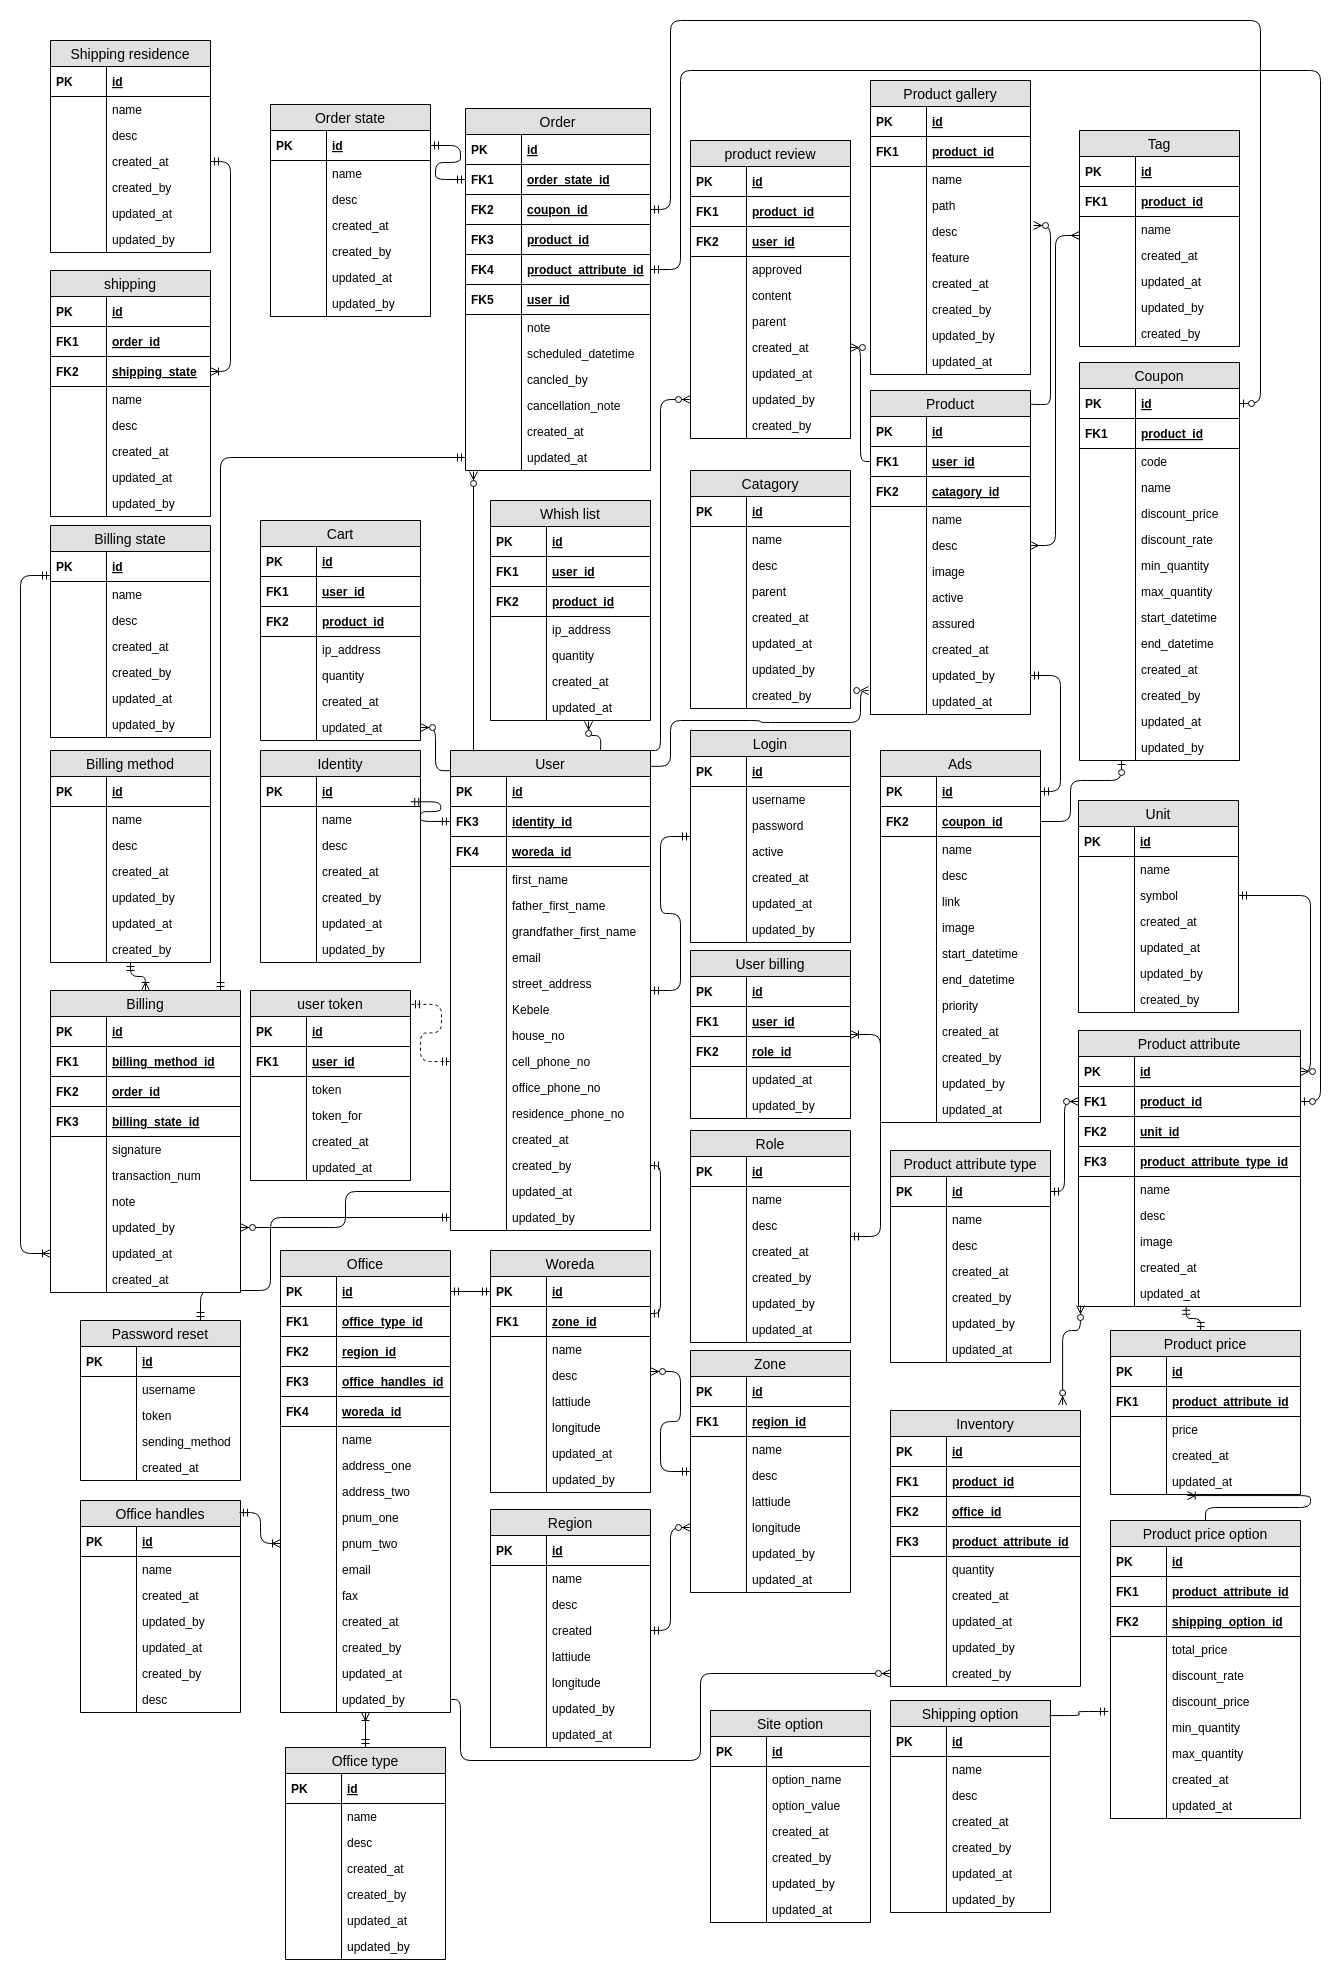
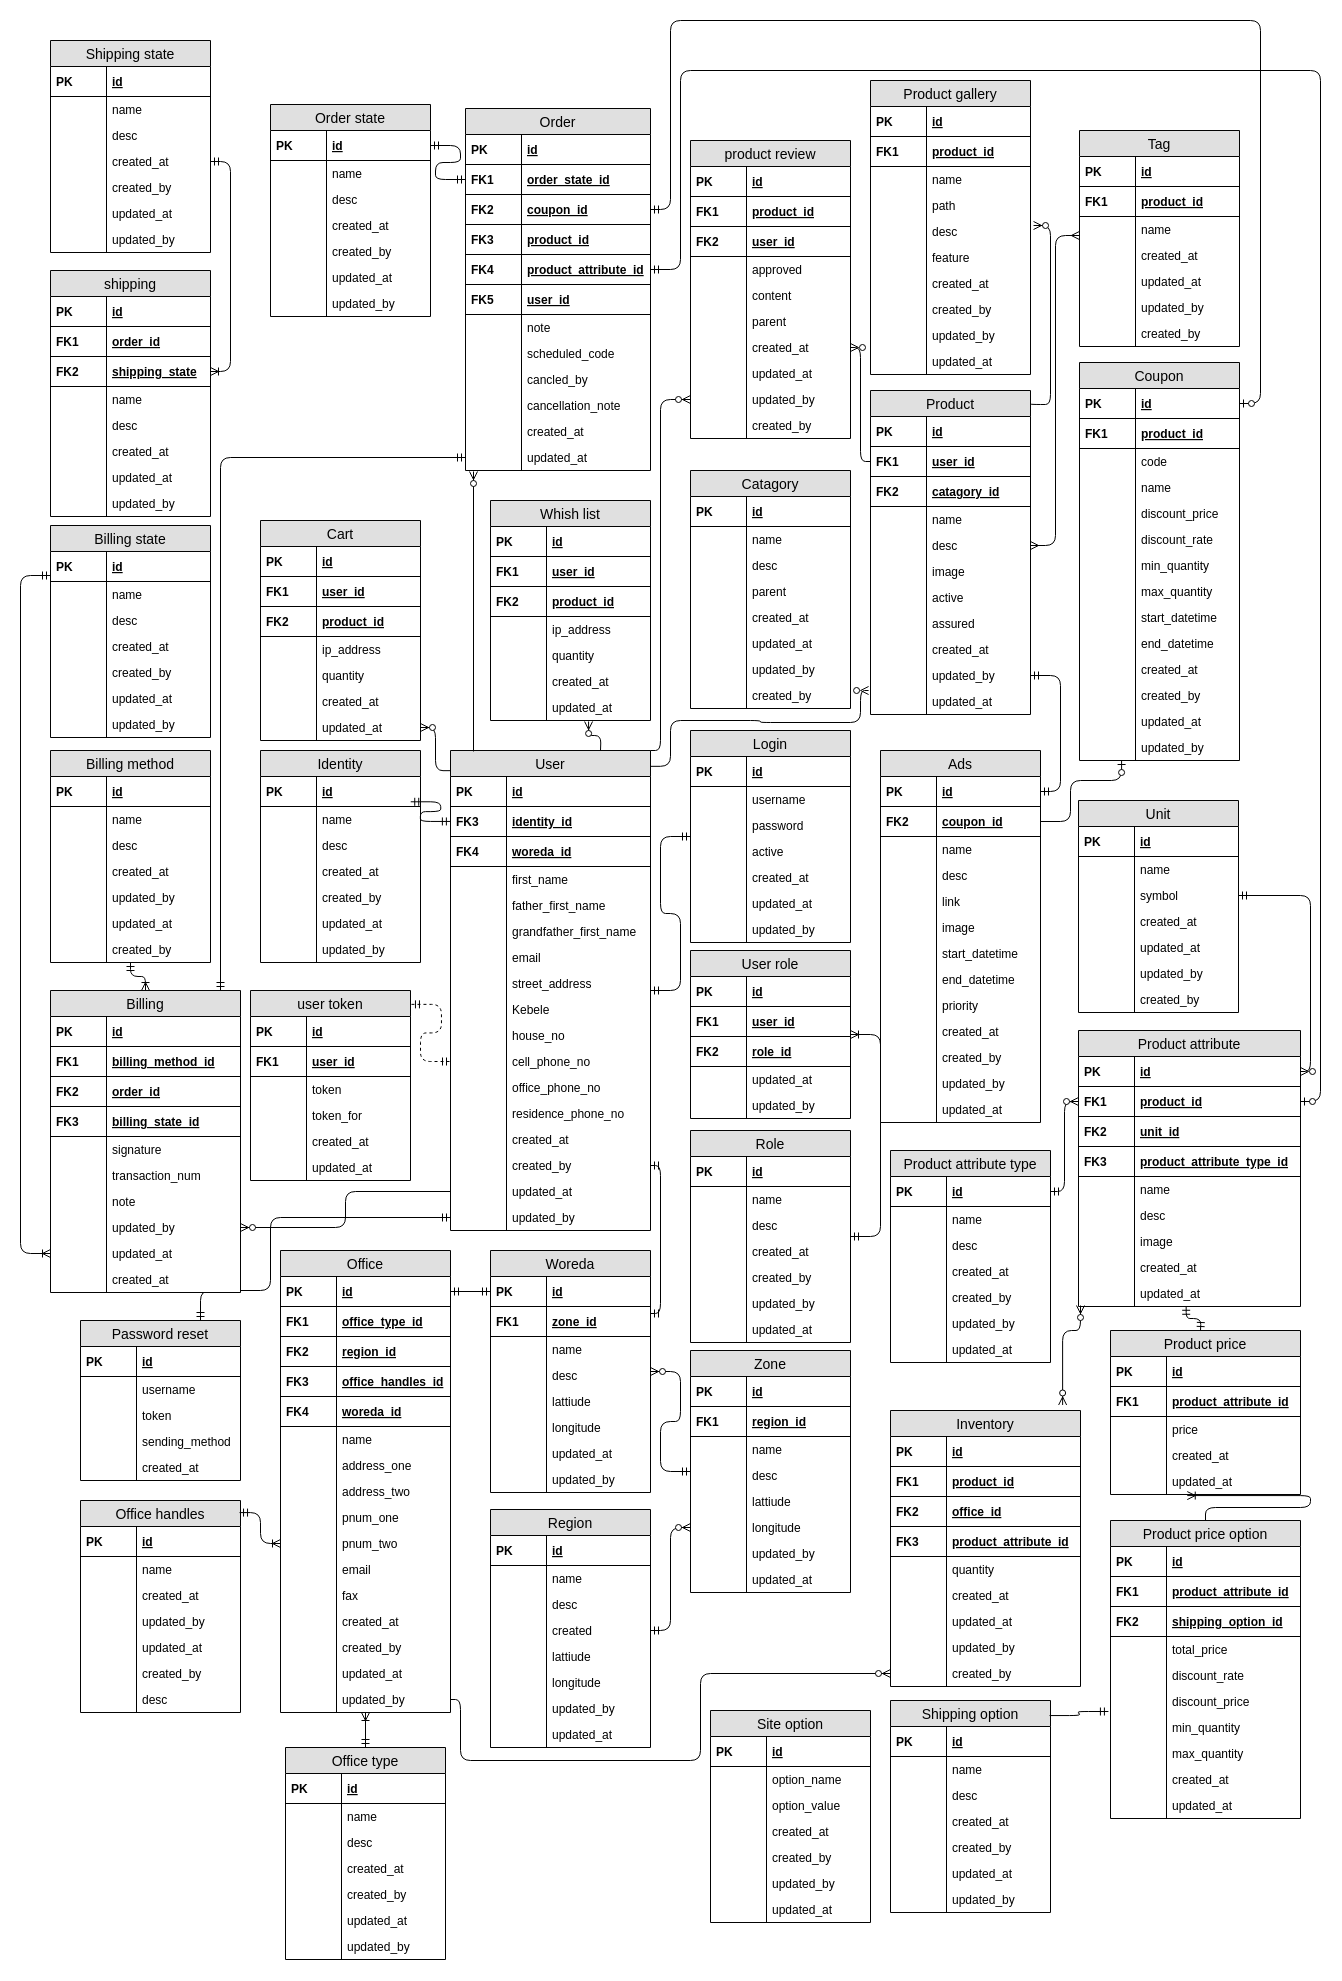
(130, 54) -> (130, 54)
(584, 354) -> (572, 354)
(770, 964) -> (770, 964)
